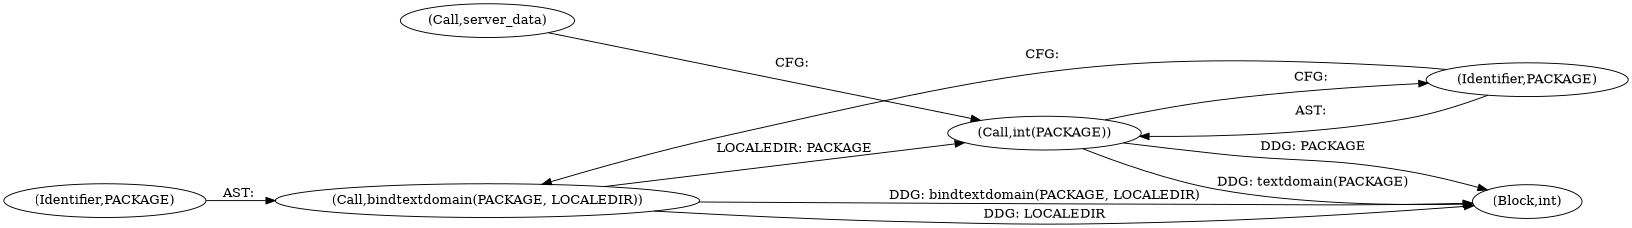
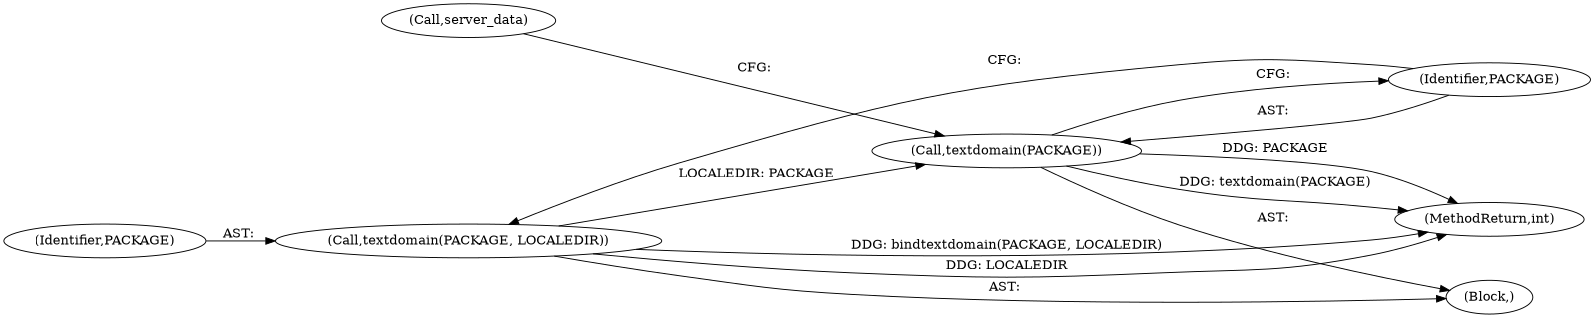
(1044, 133) -> (1007, 151)
(487, 201) -> (469, 241)
(1527, 202) -> (1489, 219)
none -> (1489, 297)
